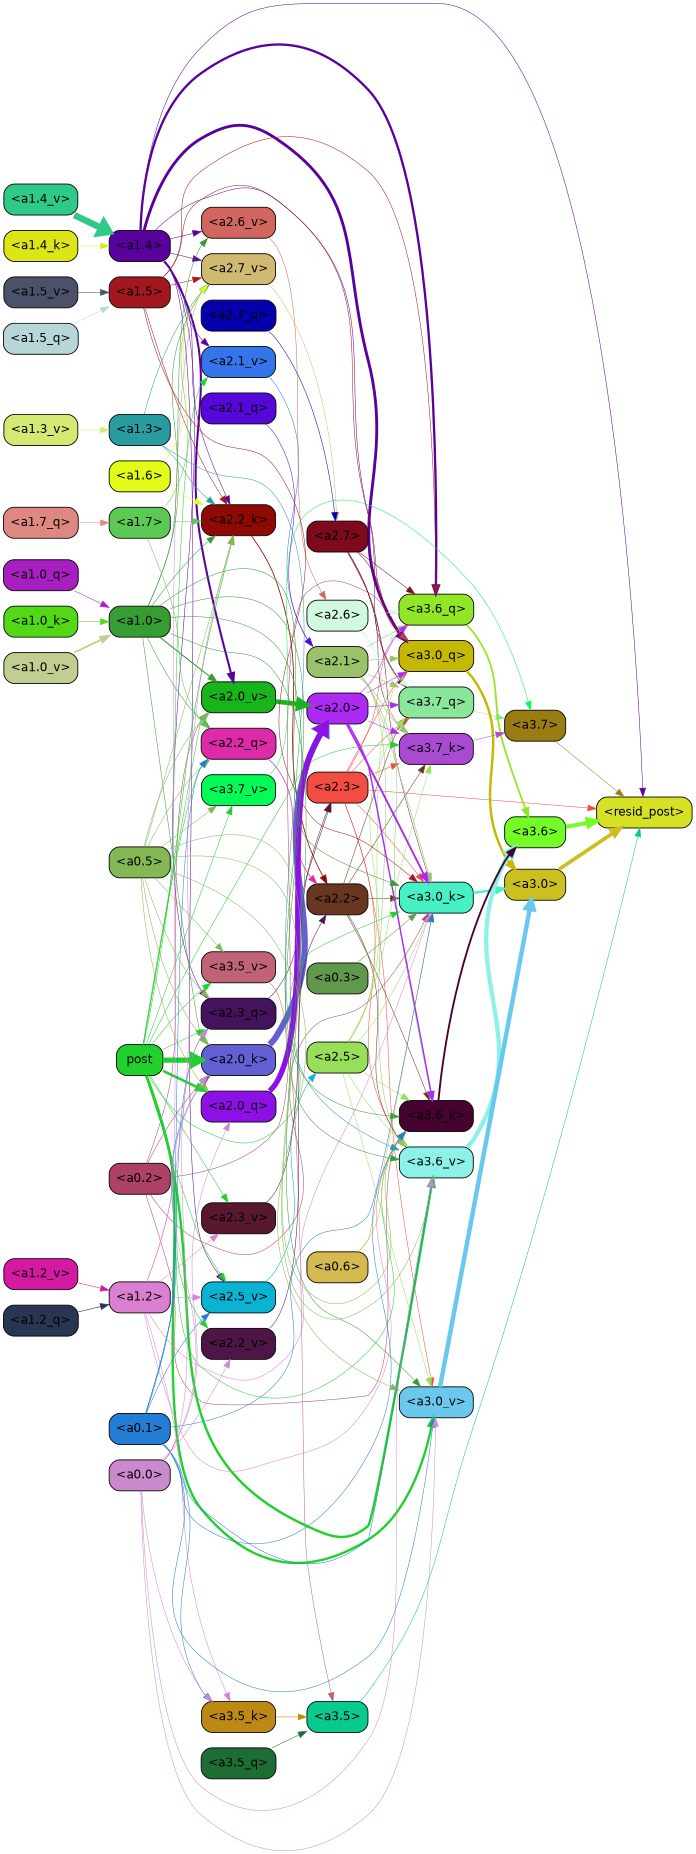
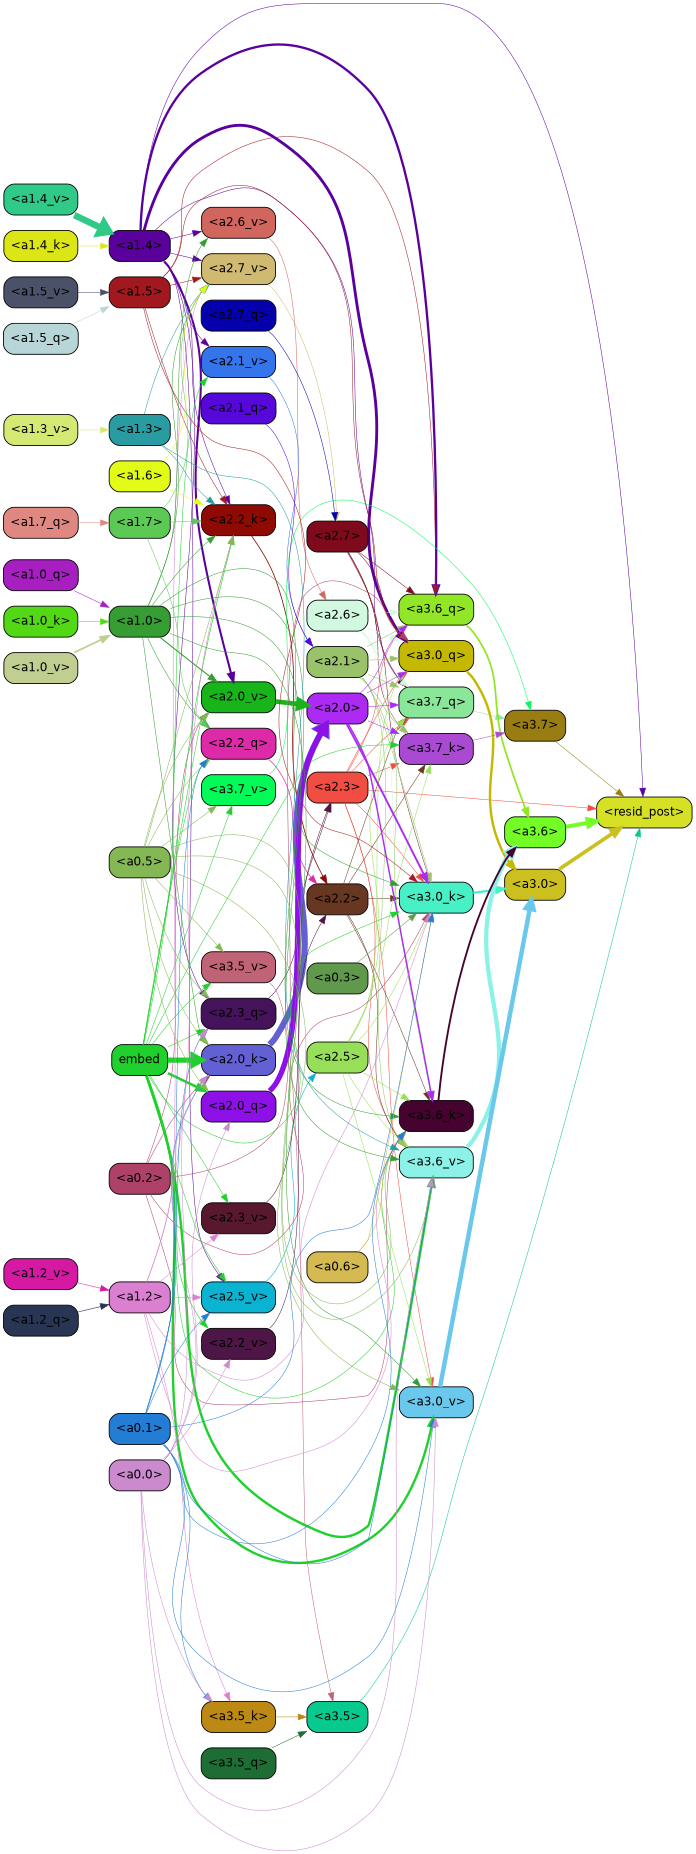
(140, 1060) -> (140, 1060)
